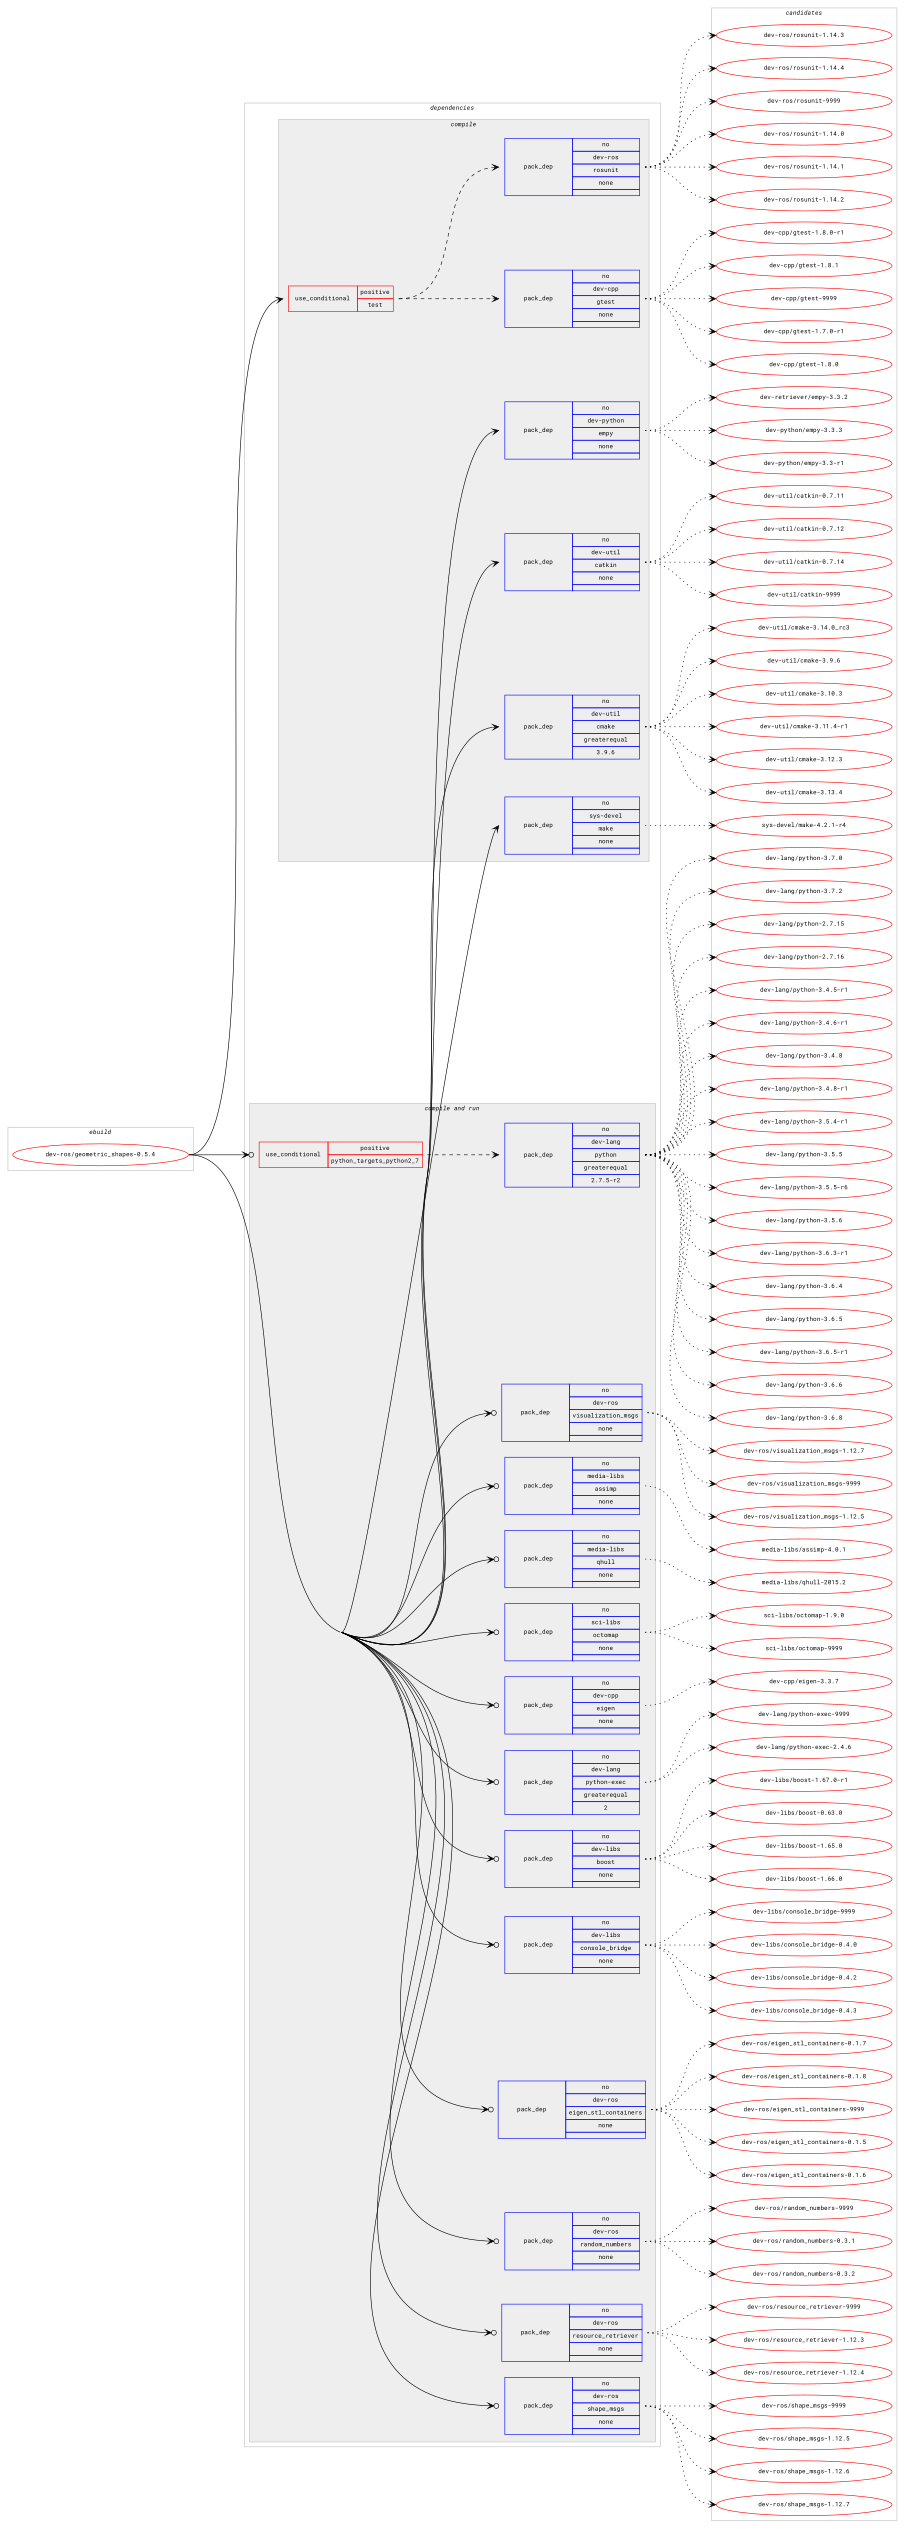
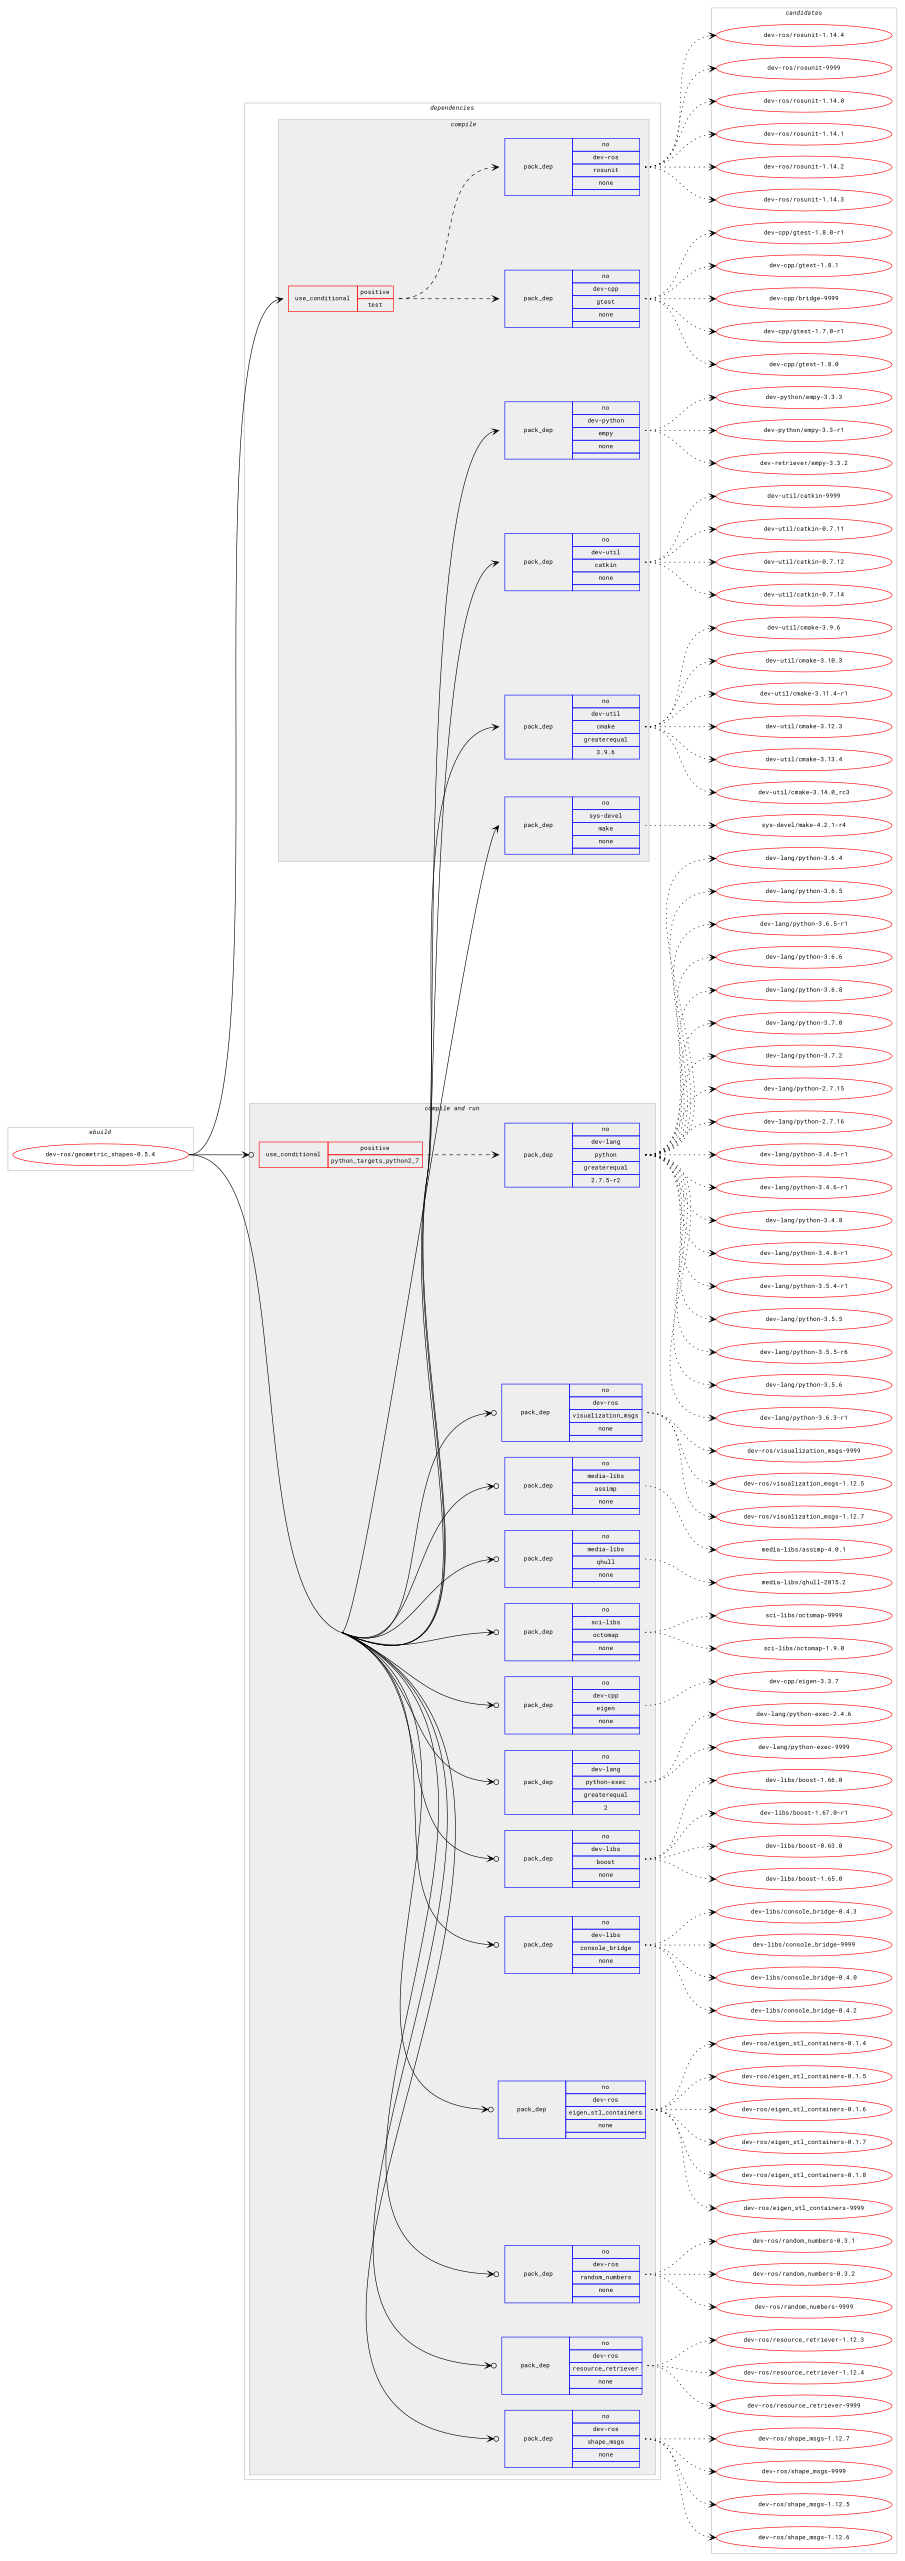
(804, 299) -> (804, 299)
none -> (804, 2044)
